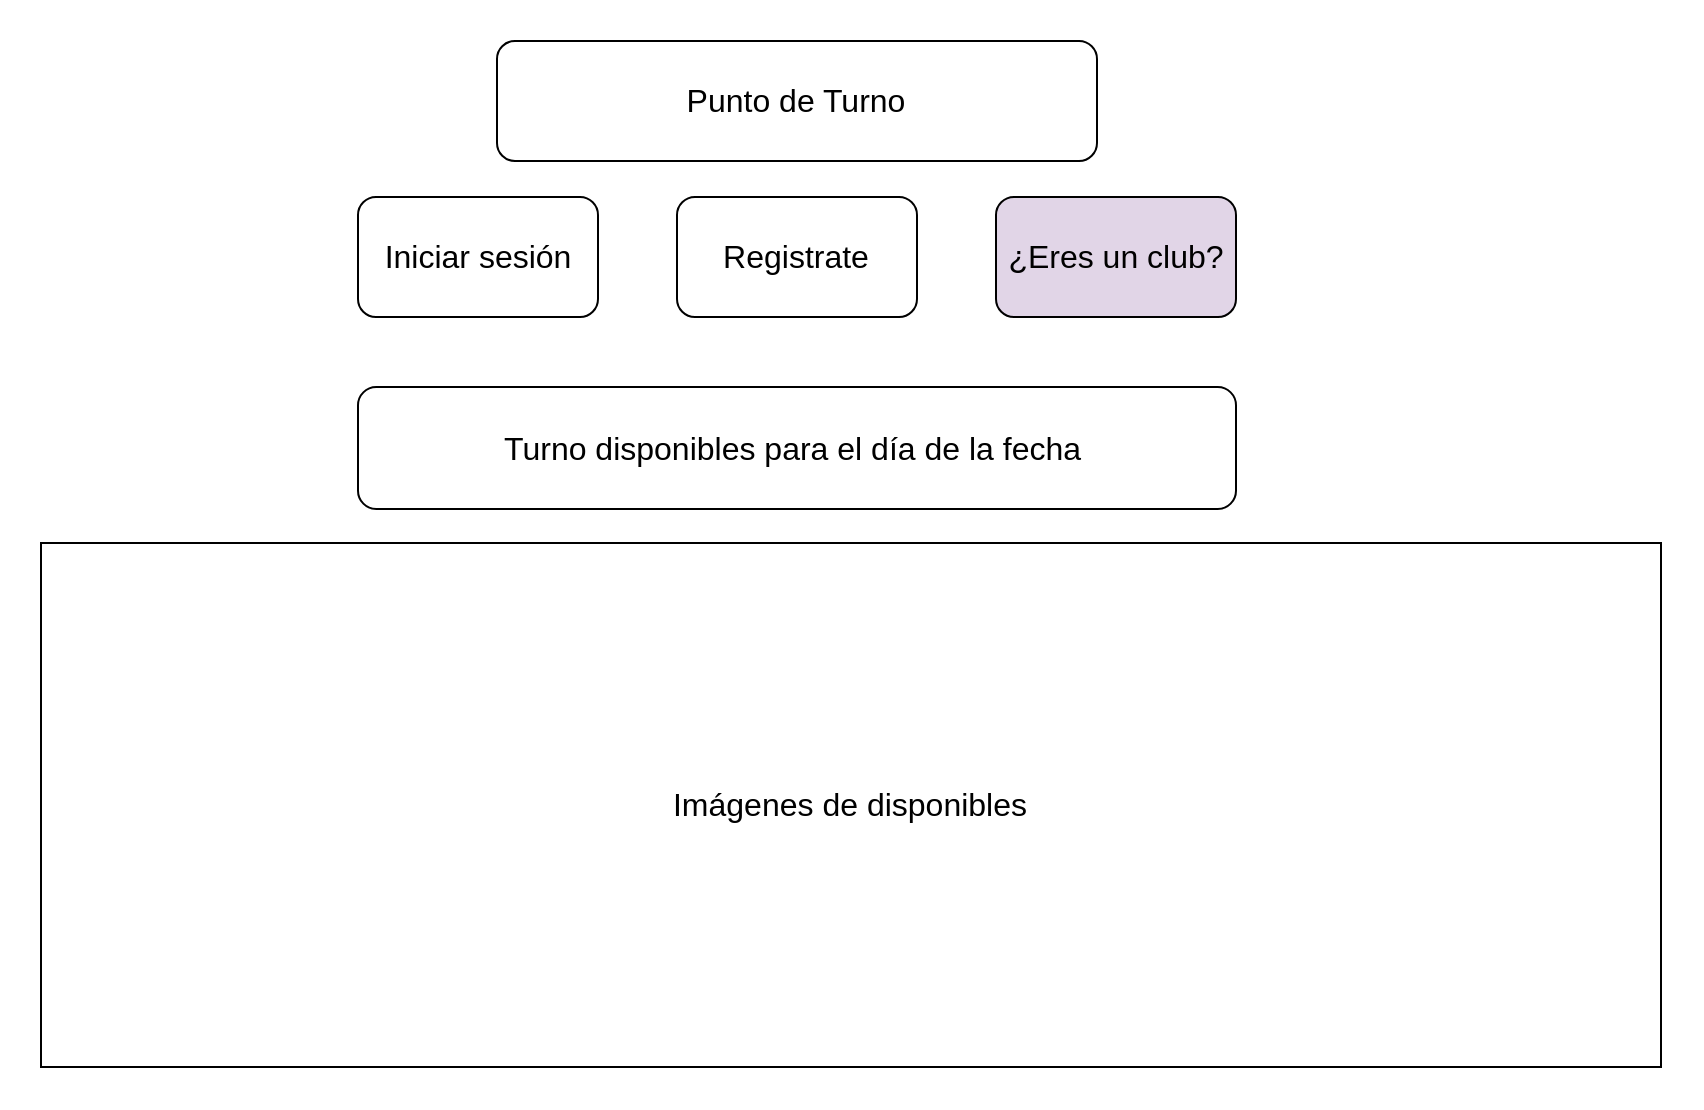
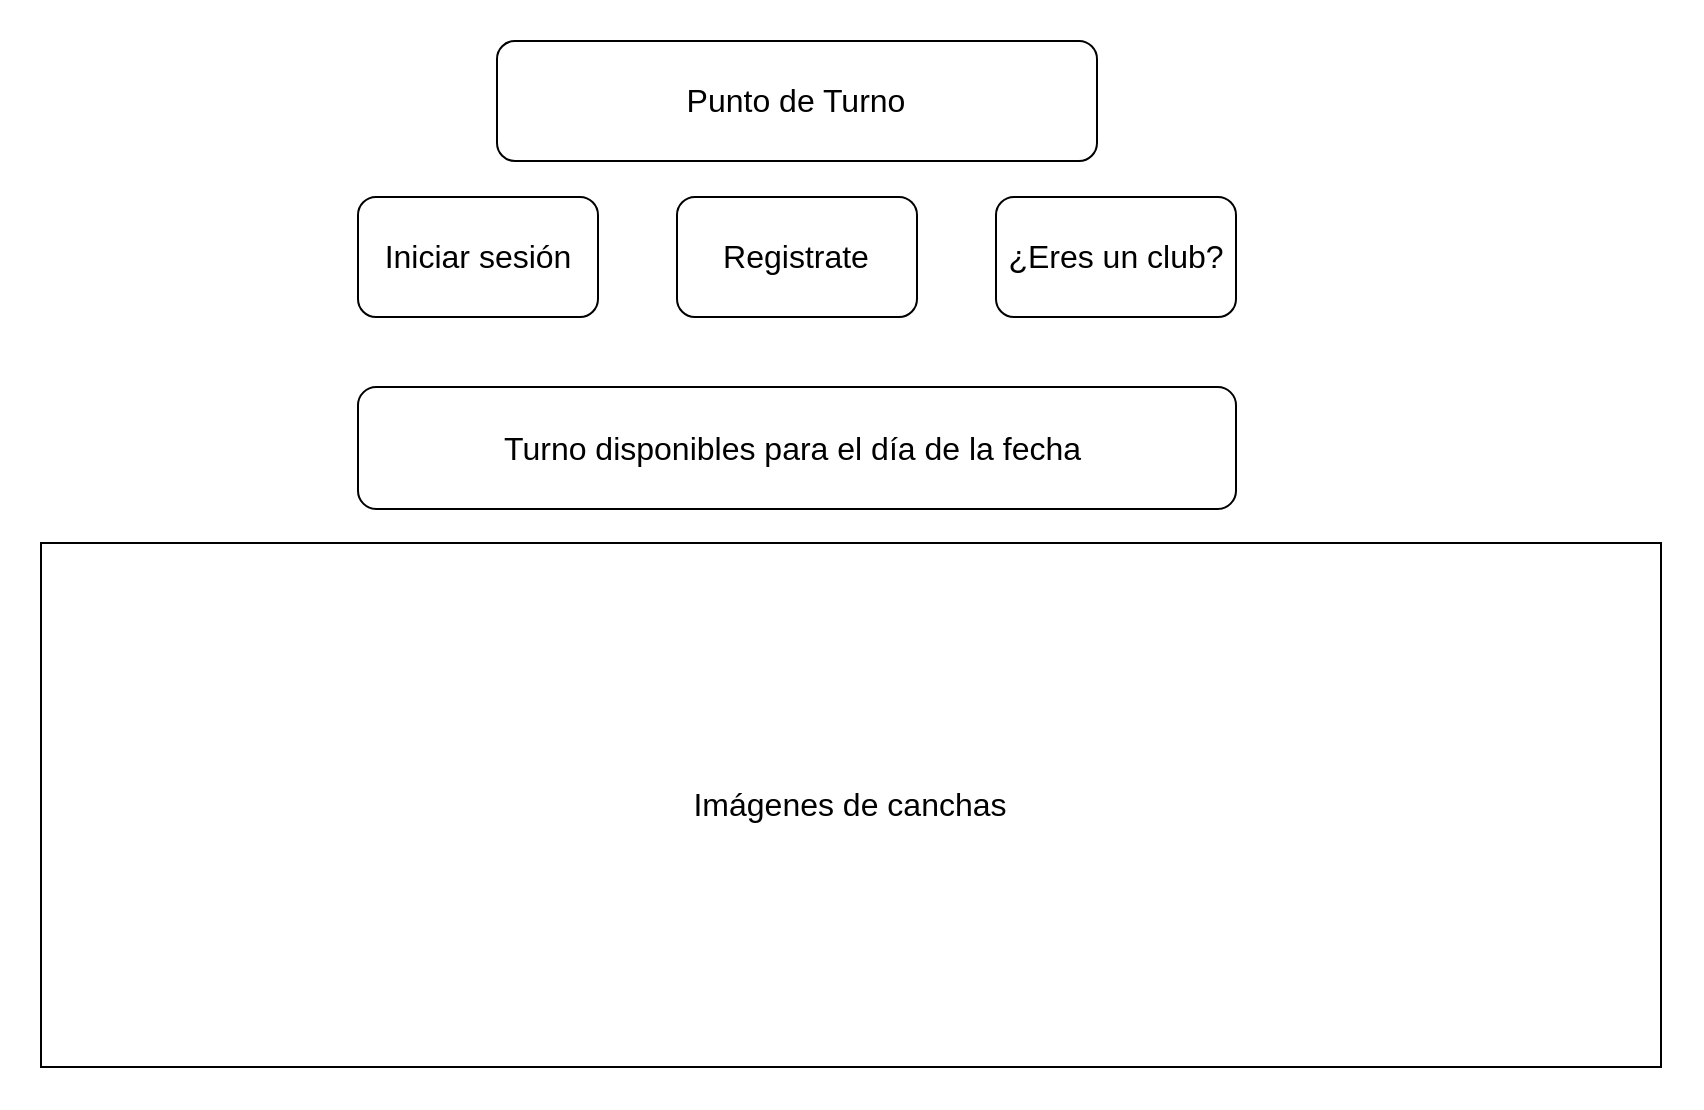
(1116, 257) -> (1116, 257)
(851, 805) -> (851, 805)
